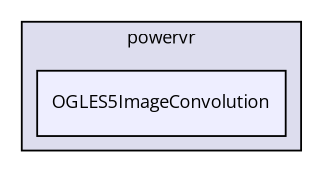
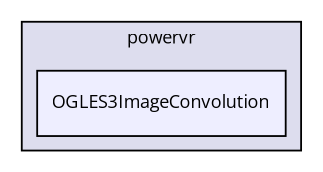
(161, 103) -> (161, 103)
